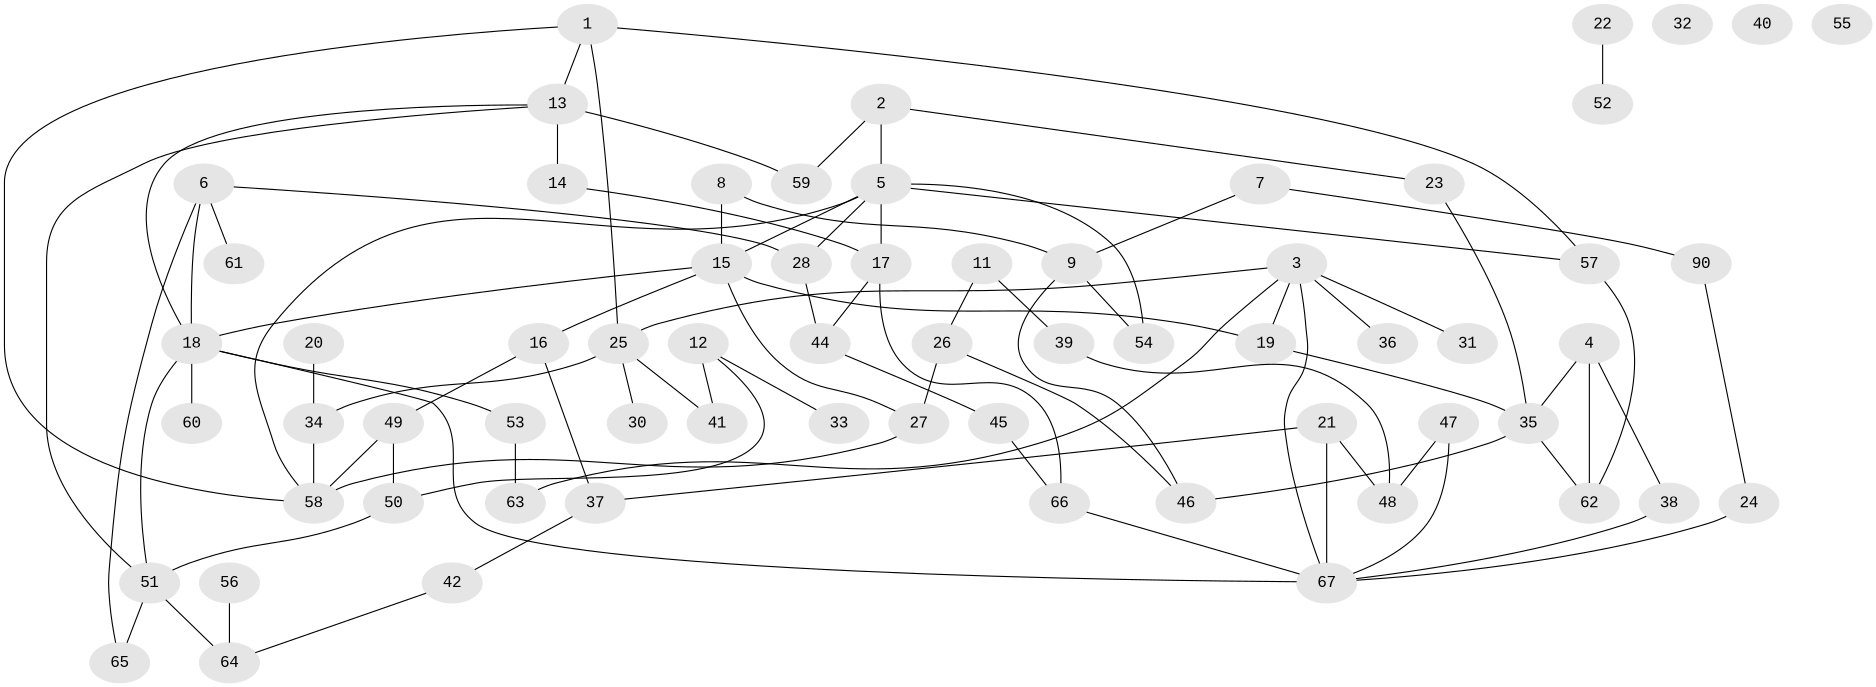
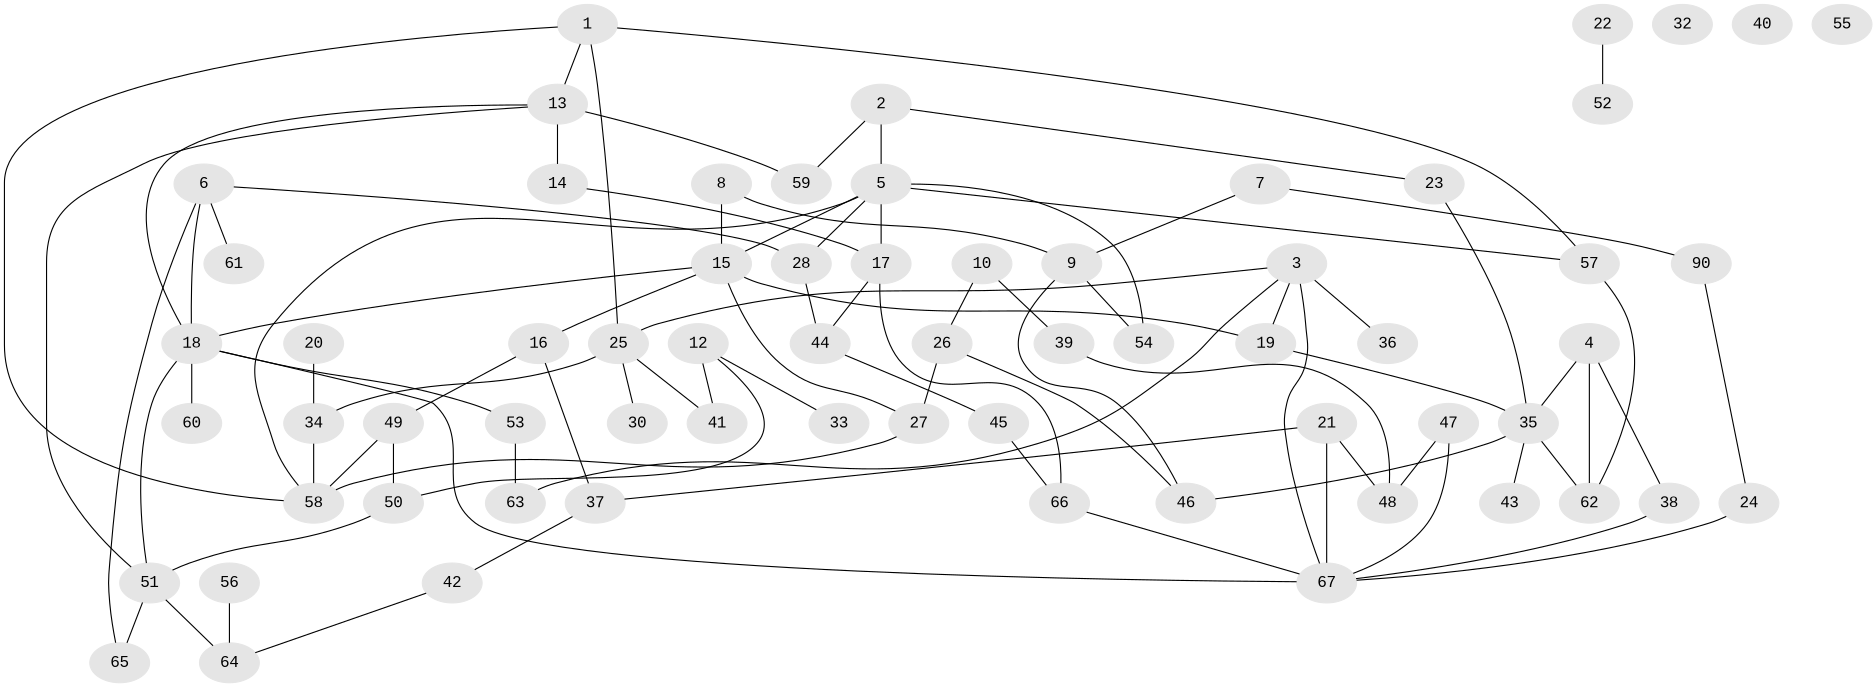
(982, 264) -> (982, 264)
(1467, 344) -> none
none -> (1510, 503)
